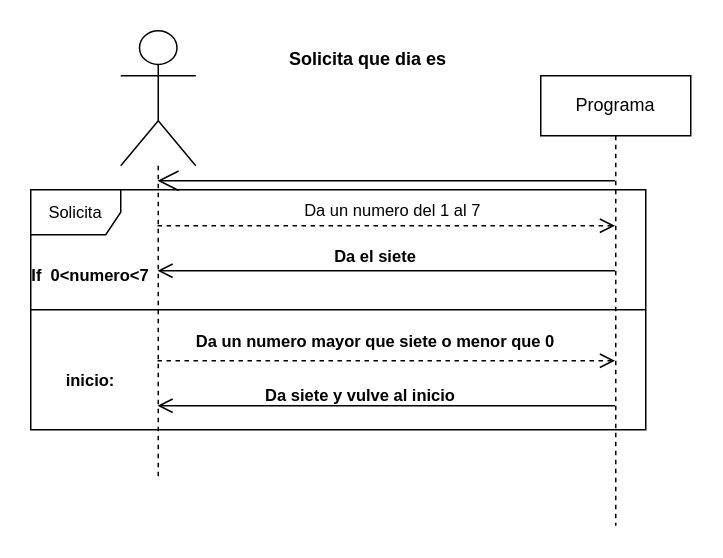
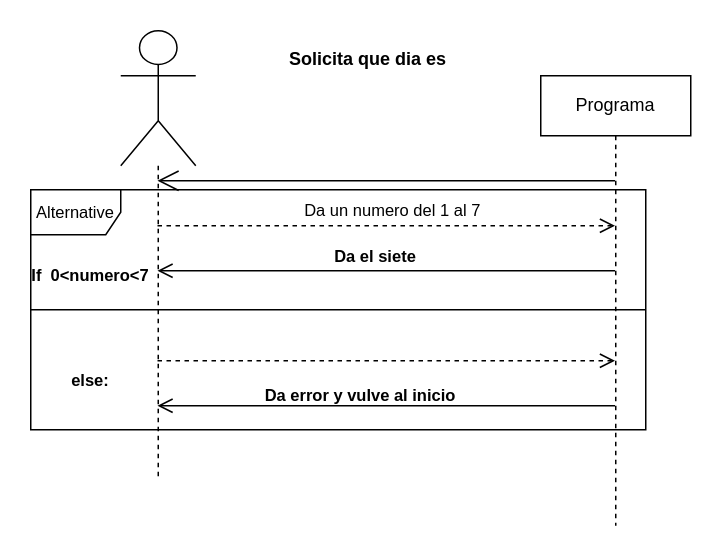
(76, 212) -> (76, 212)
(376, 341) -> none
(90, 381) -> (90, 381)
(360, 396) -> (360, 396)
